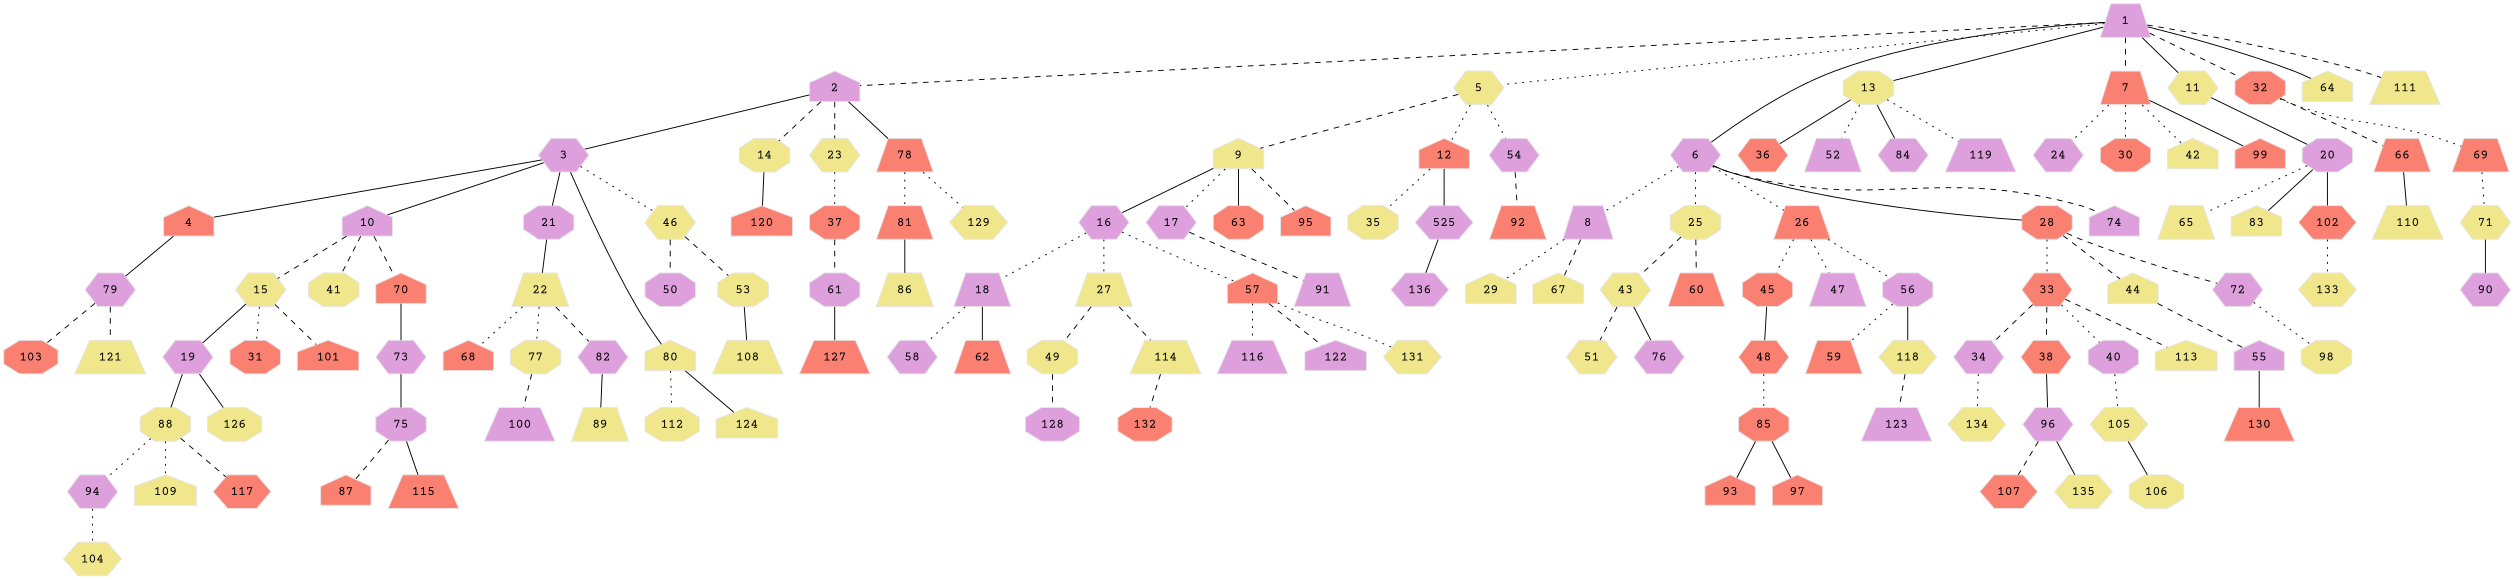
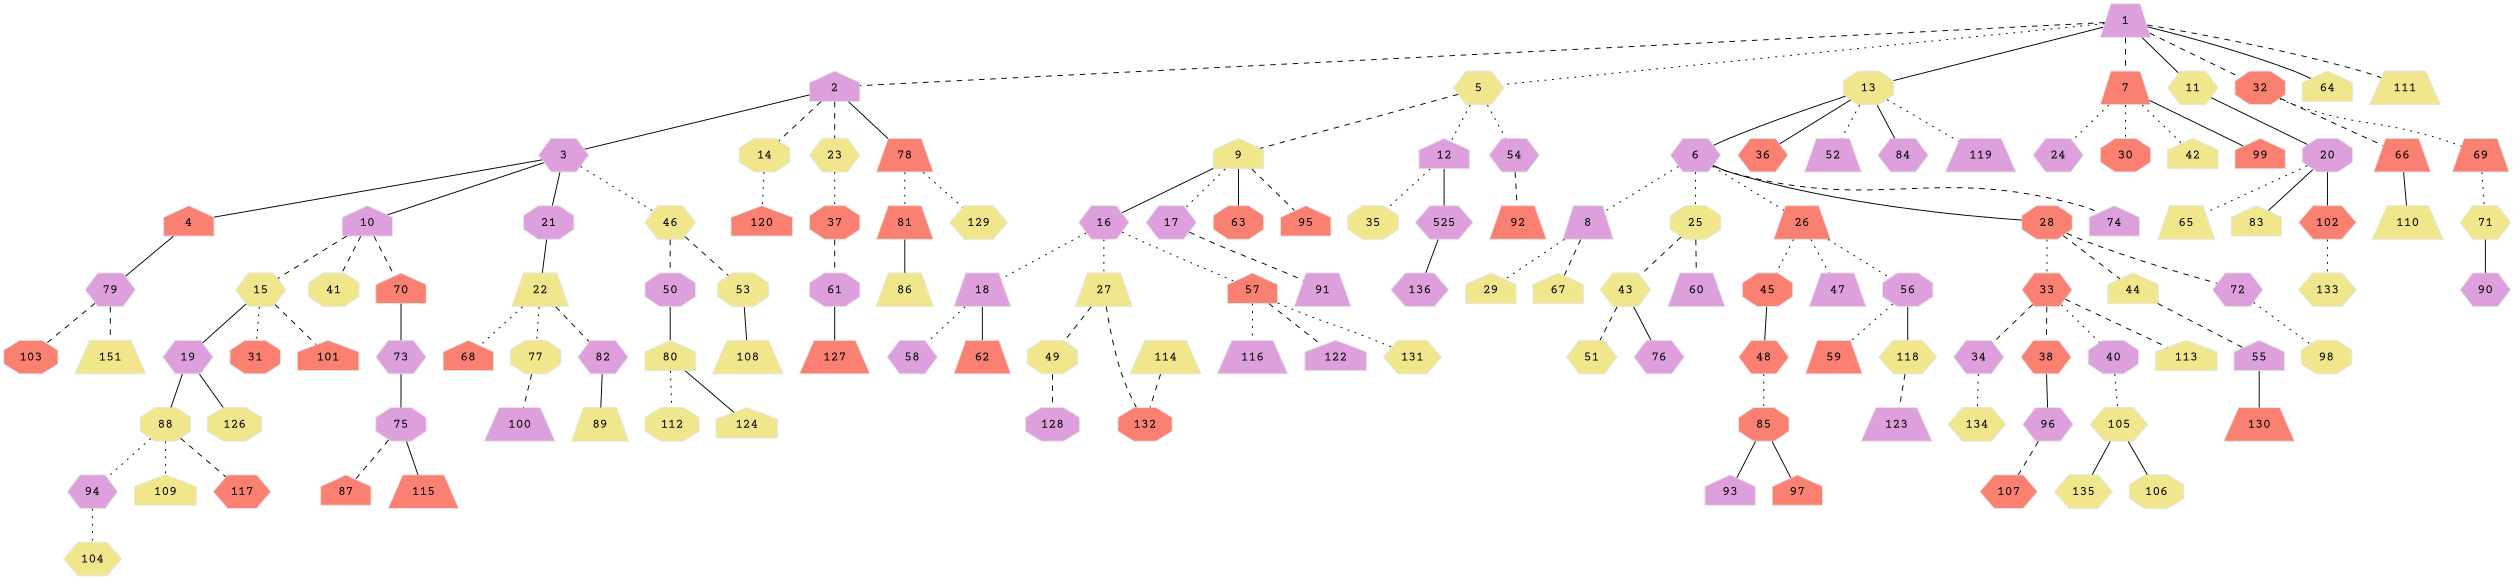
(1898, 52) -> (1779, 119)
(1444, 155) -> (1444, 155)
(763, 189) -> (763, 189)
(612, 261) -> (670, 324)
(1697, 290) -> (1697, 290)
(1135, 324) -> (1117, 358)
(110, 357) -> (110, 357)
(2066, 458) -> (2101, 458)
(1730, 492) -> (1730, 492)
